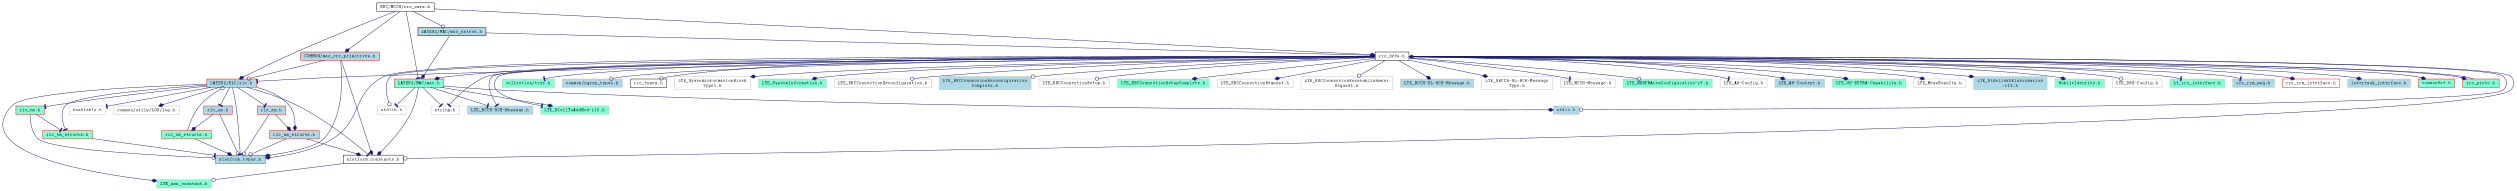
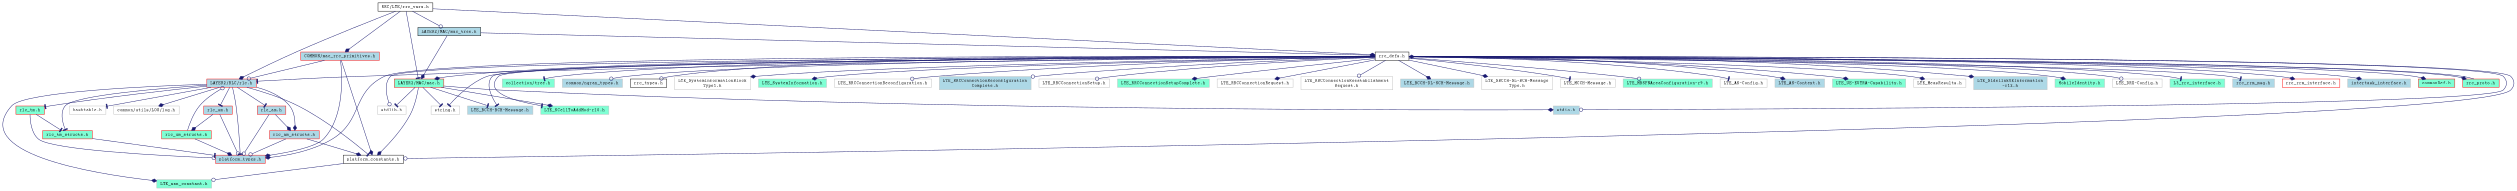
(405, 7) -> (405, 7)
(452, 32) -> (449, 32)
